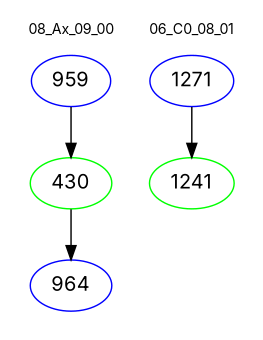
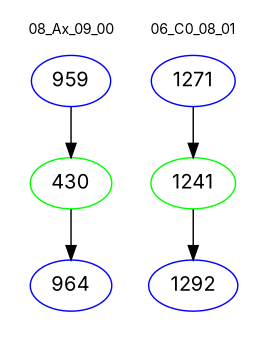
none -> (193, 286)
